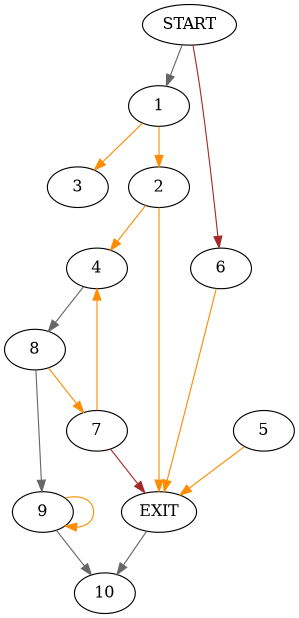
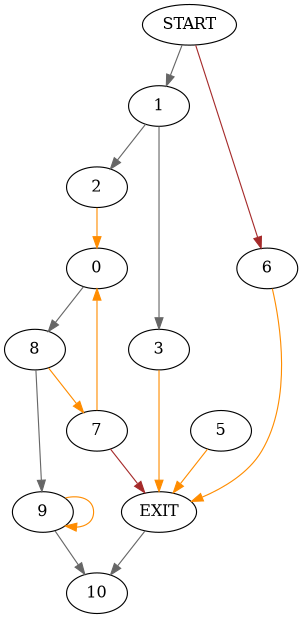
(159, 141) -> (132, 142)
(123, 143) -> (159, 222)
(97, 268) -> (97, 268)
(159, 344) -> (159, 425)
